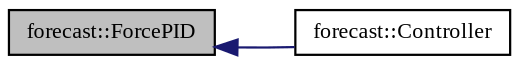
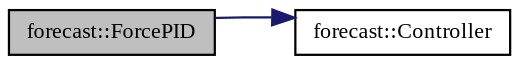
(266, 48) -> (243, 17)
